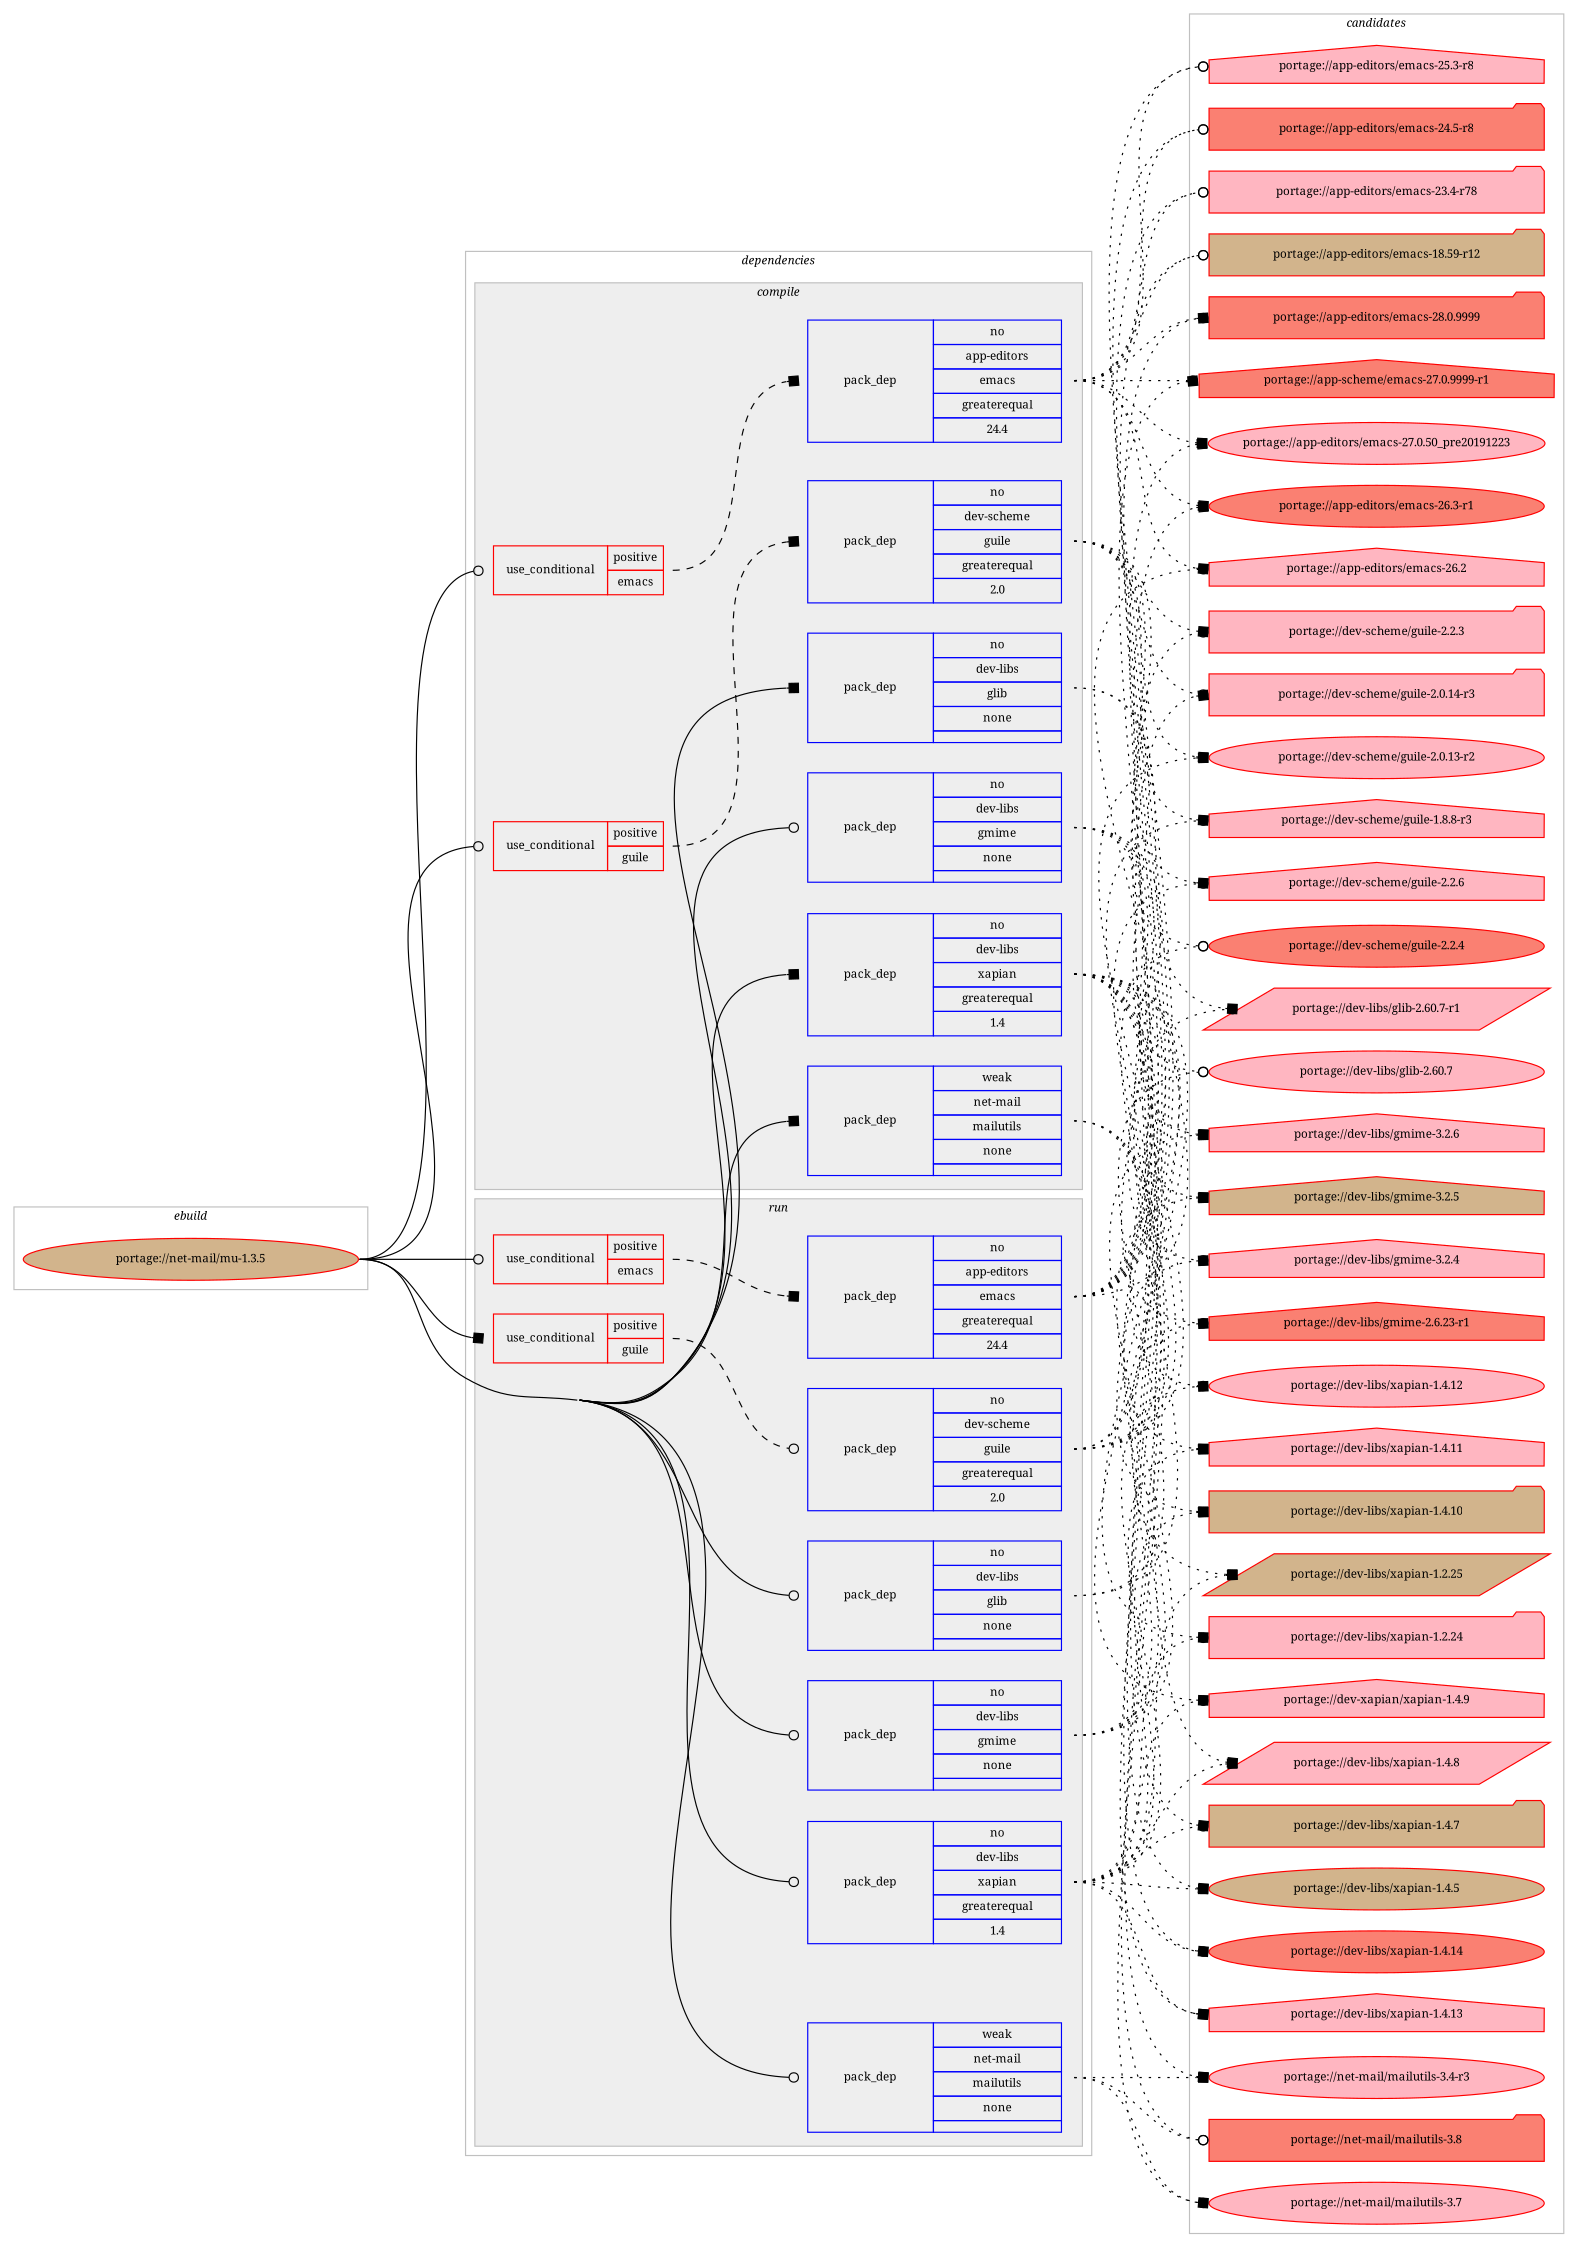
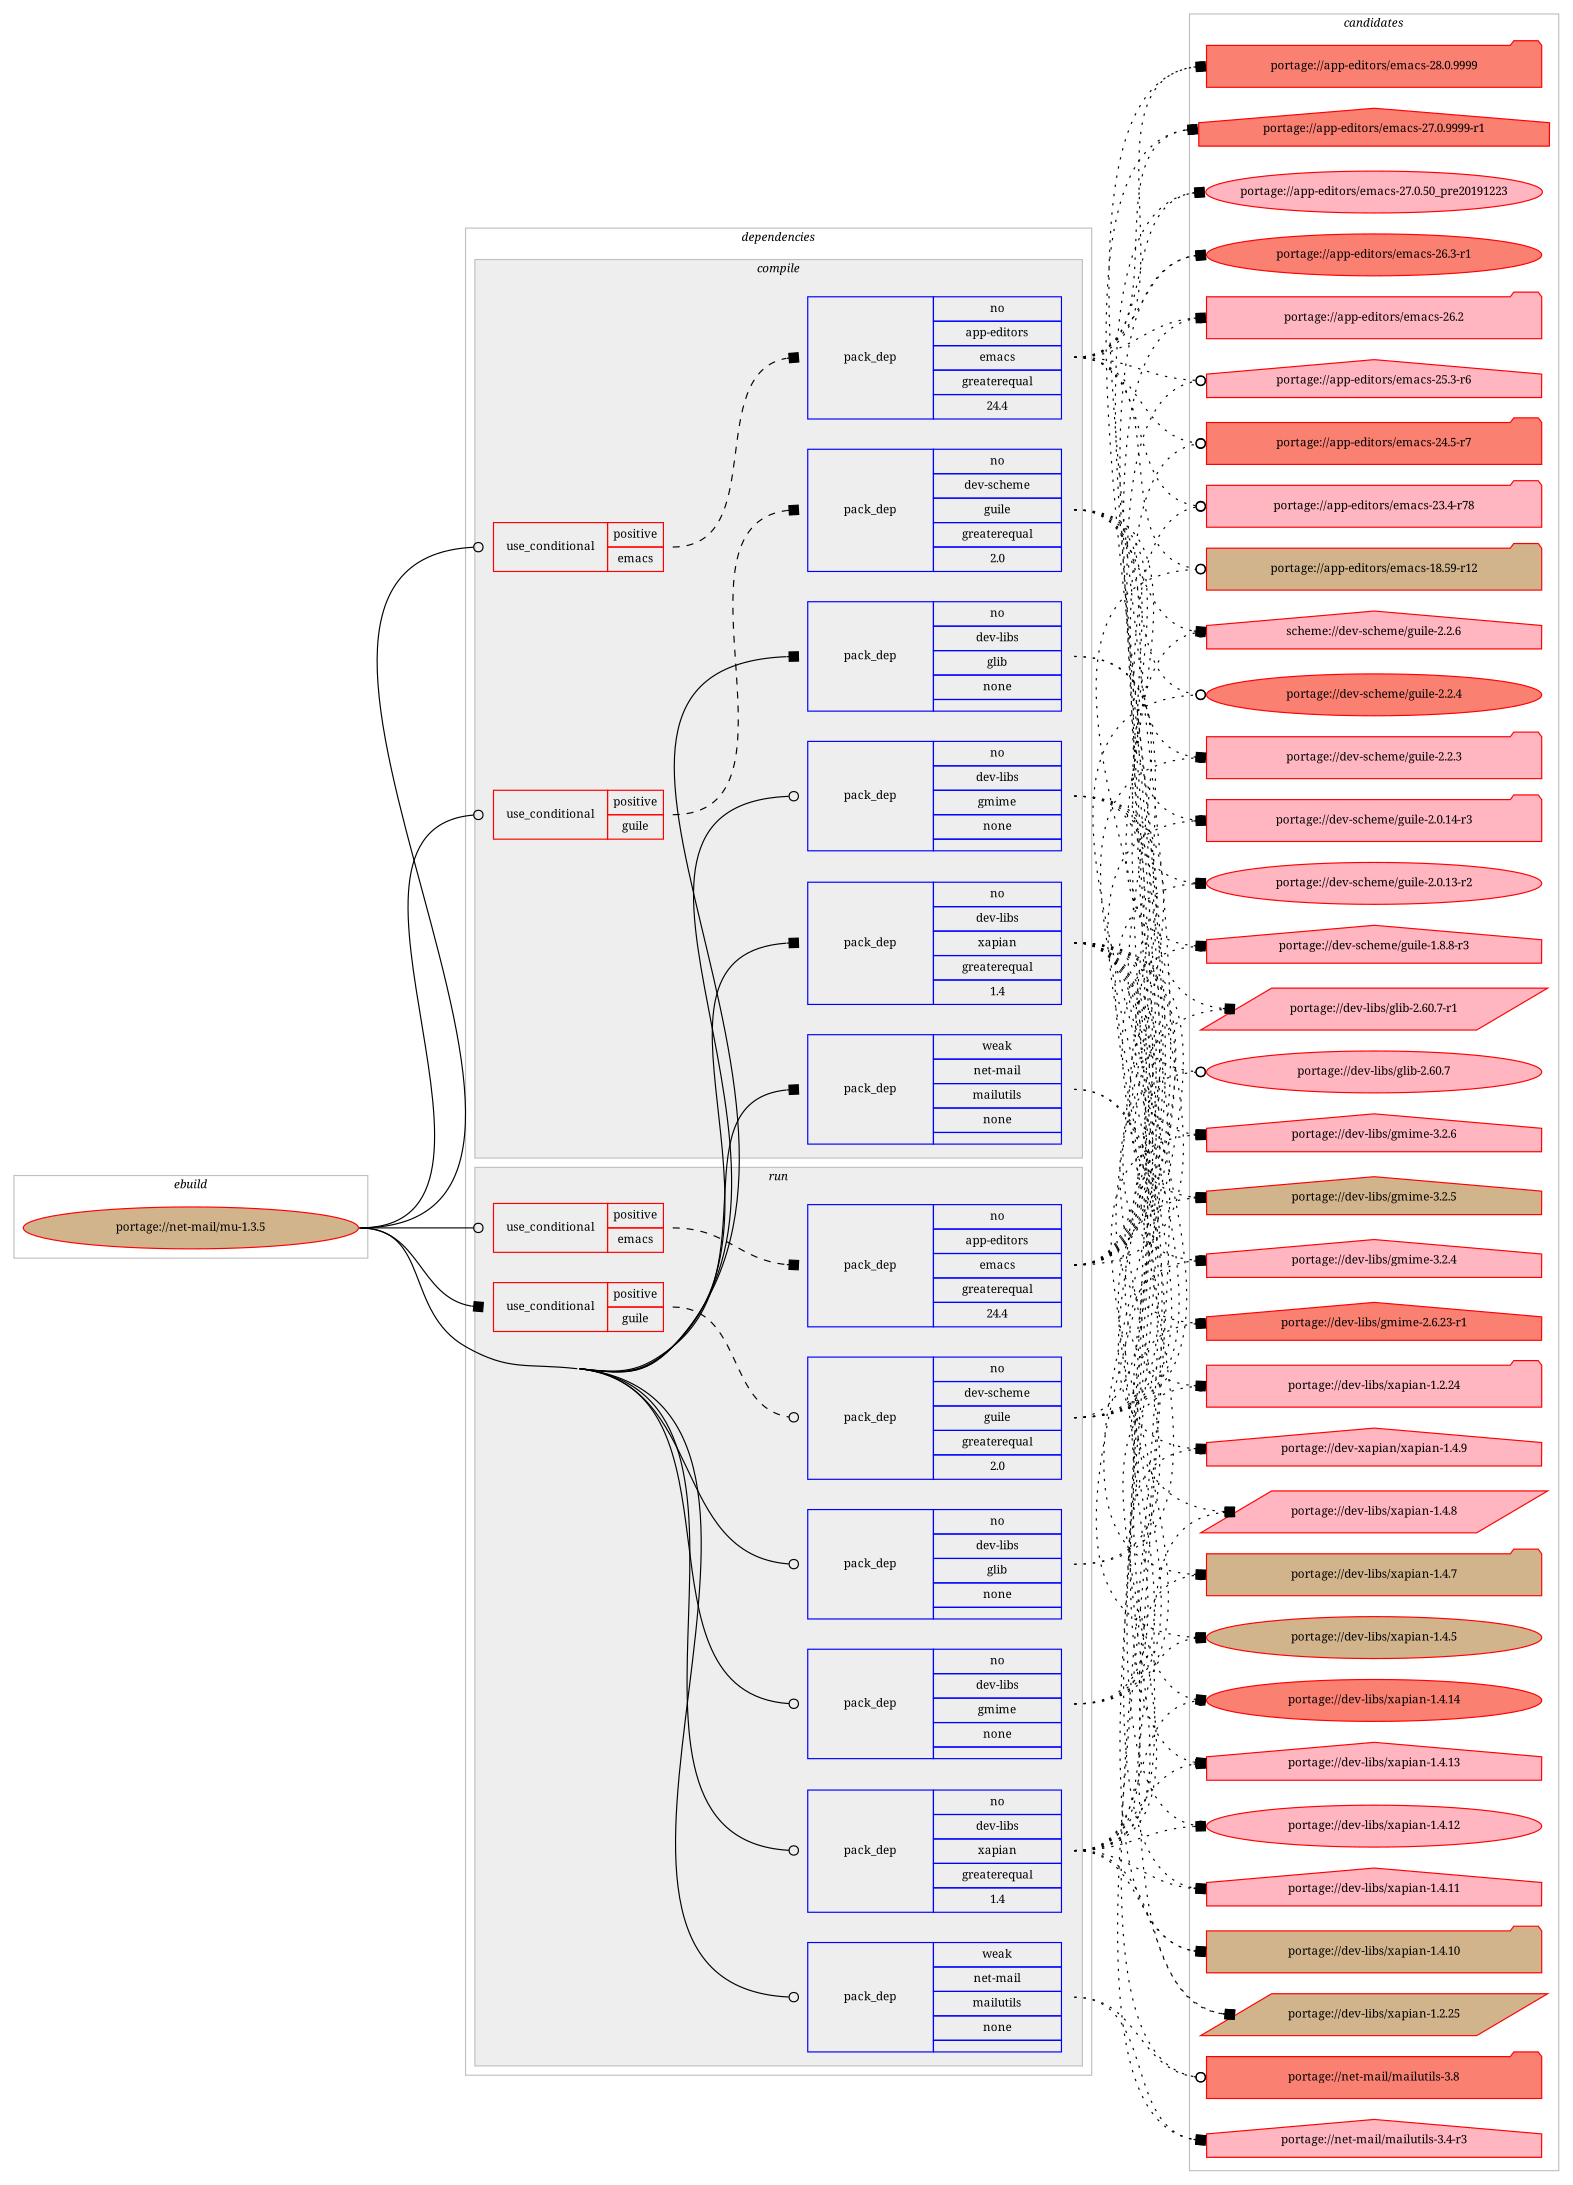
(1377, 66) -> (1374, 381)
(1377, 129) -> (1374, 443)
(1377, 381) -> (1374, 129)
(1377, 569) -> (1374, 318)
(1377, 883) -> (1374, 632)
(1377, 2078) -> (1374, 2140)
(1377, 2203) -> none
